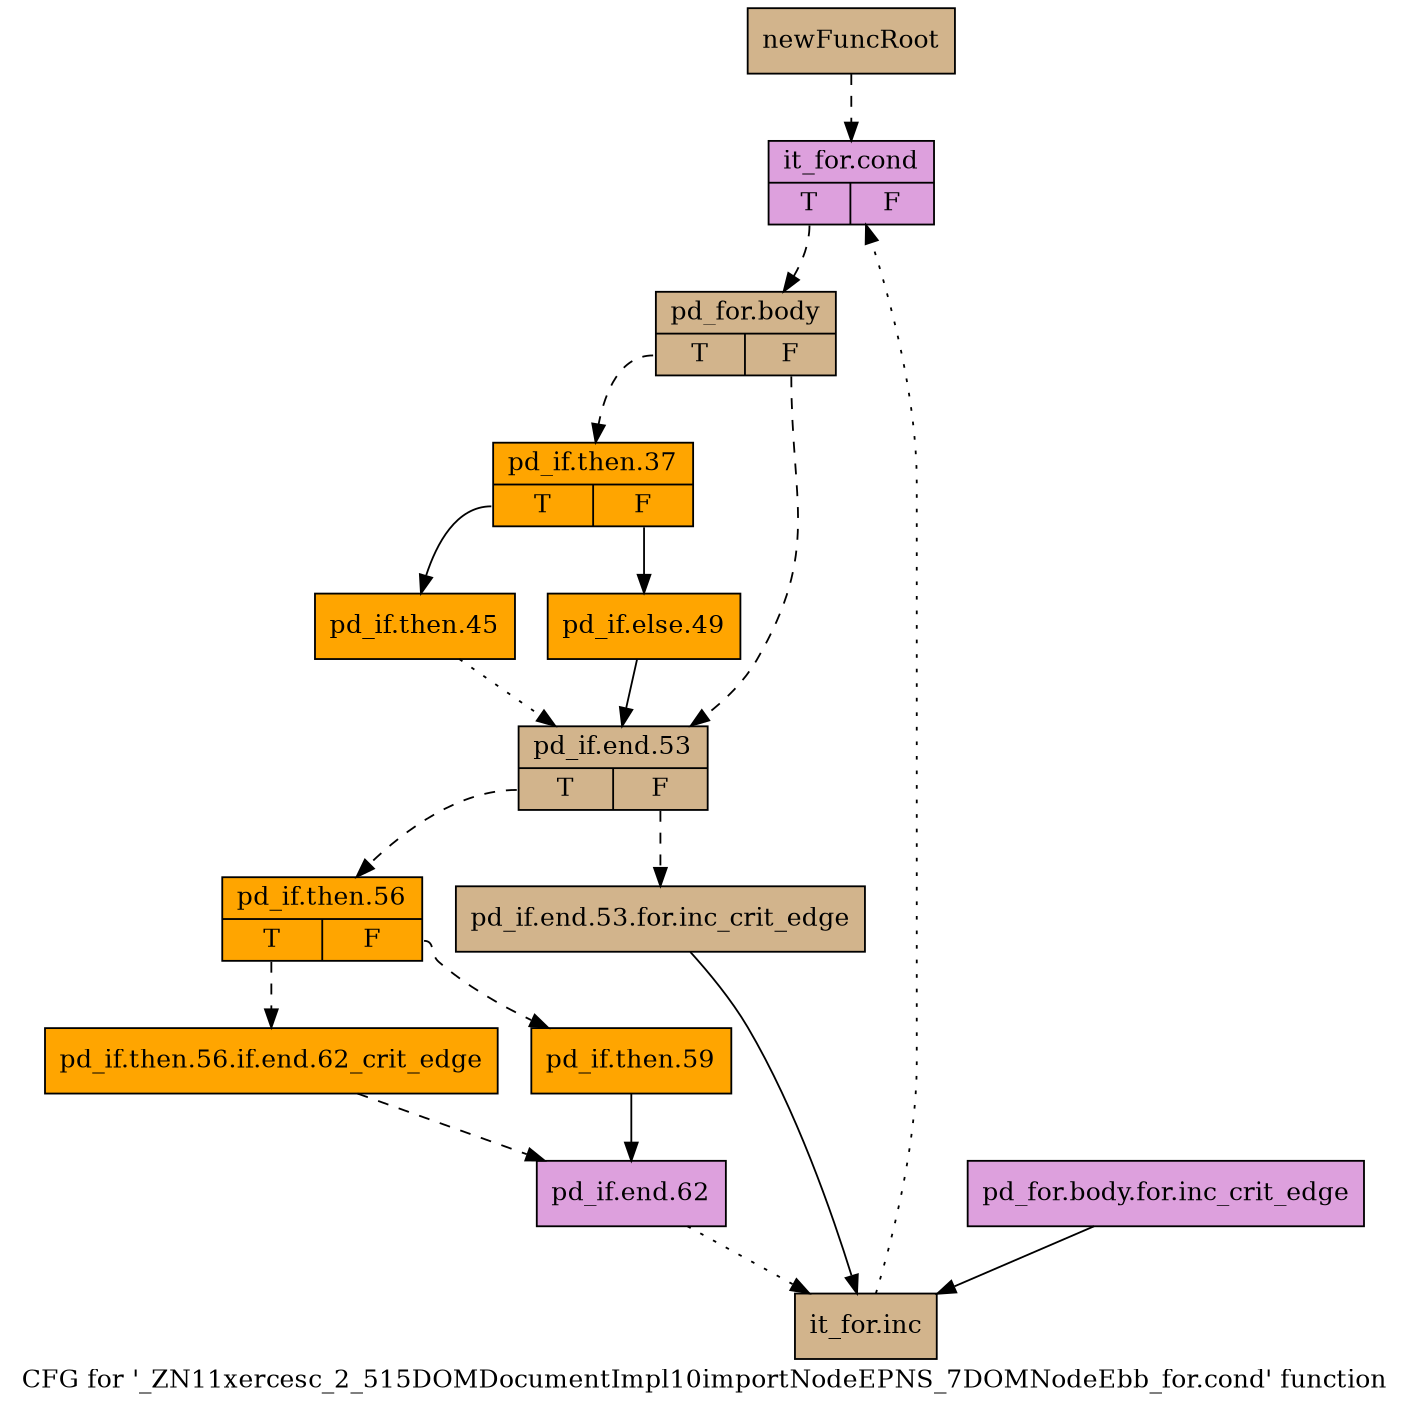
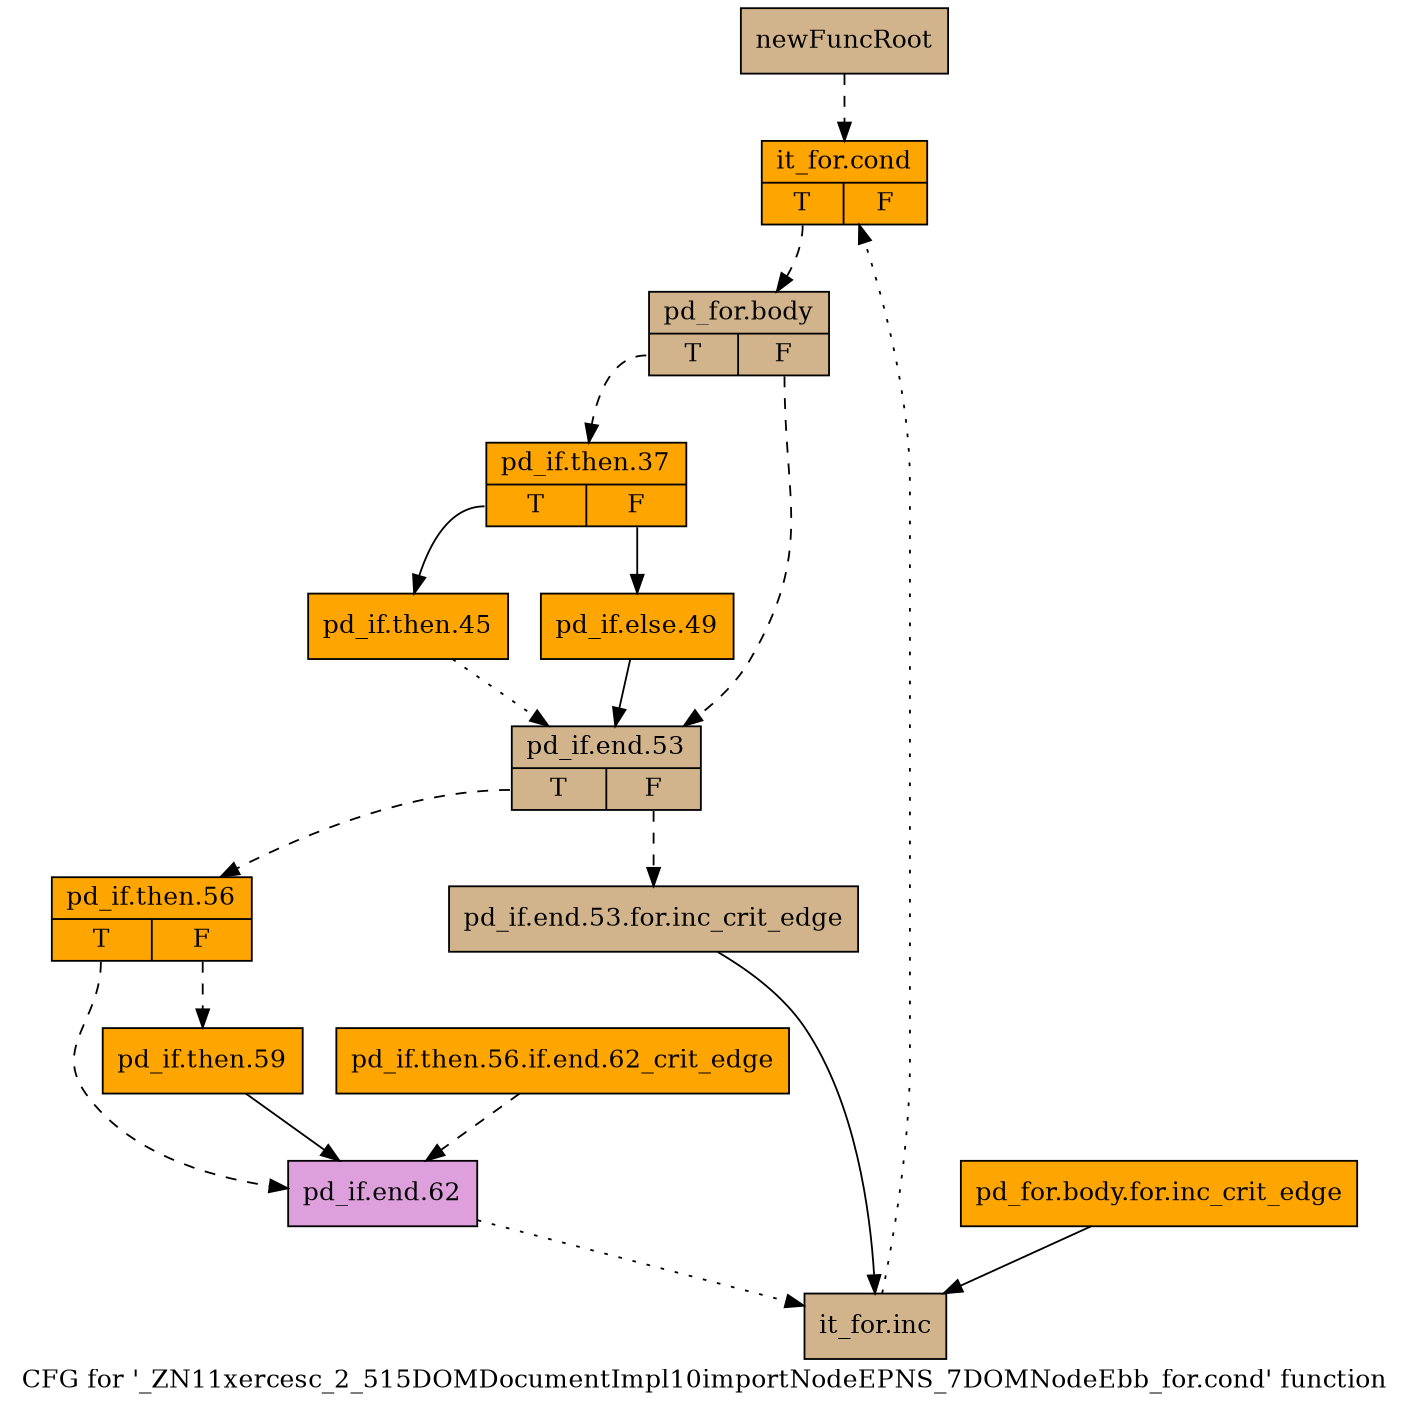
(851, 183) -> (844, 183)
(271, 985) -> (110, 1120)
(1166, 1194) -> (1159, 1194)
